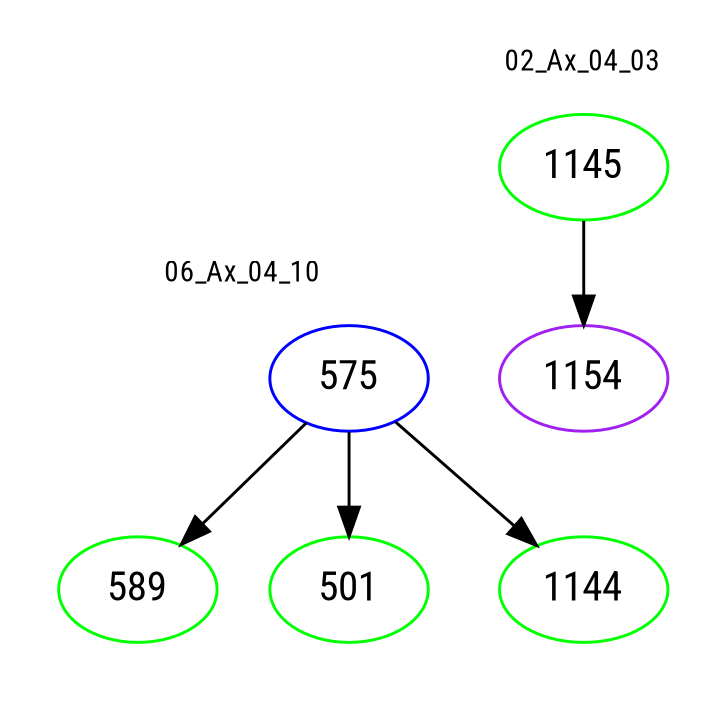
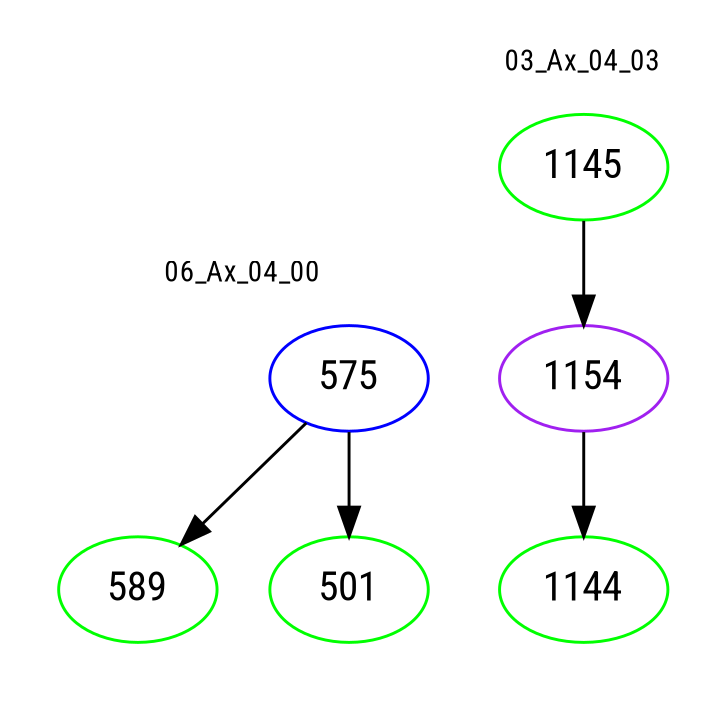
(584, 63) -> (584, 63)
(243, 274) -> (243, 274)
(434, 456) -> (584, 470)
